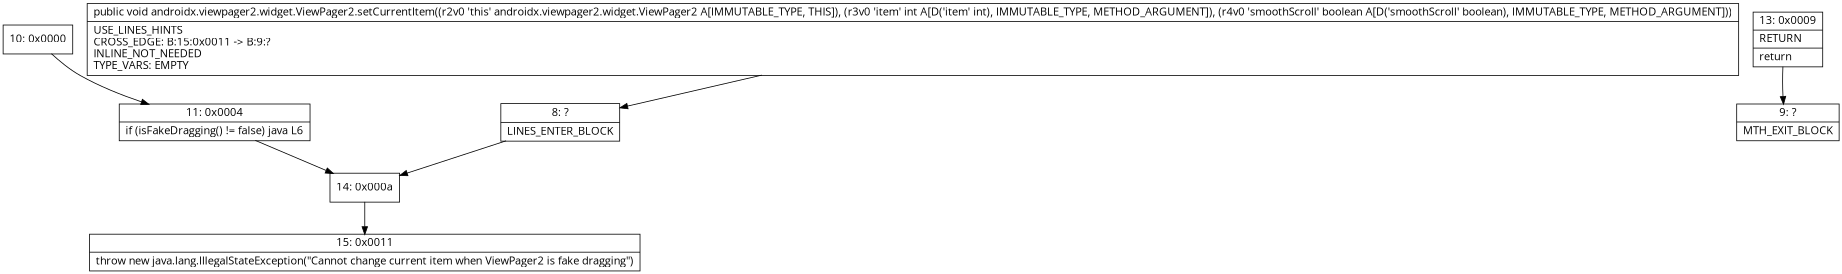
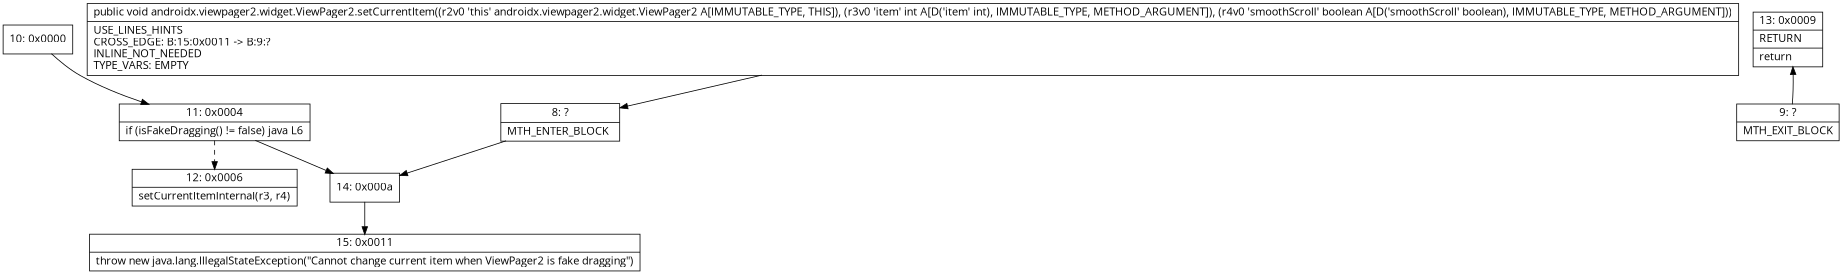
(1783, 82) -> (1793, 90)
(560, 131) -> (558, 131)
none -> (215, 188)
